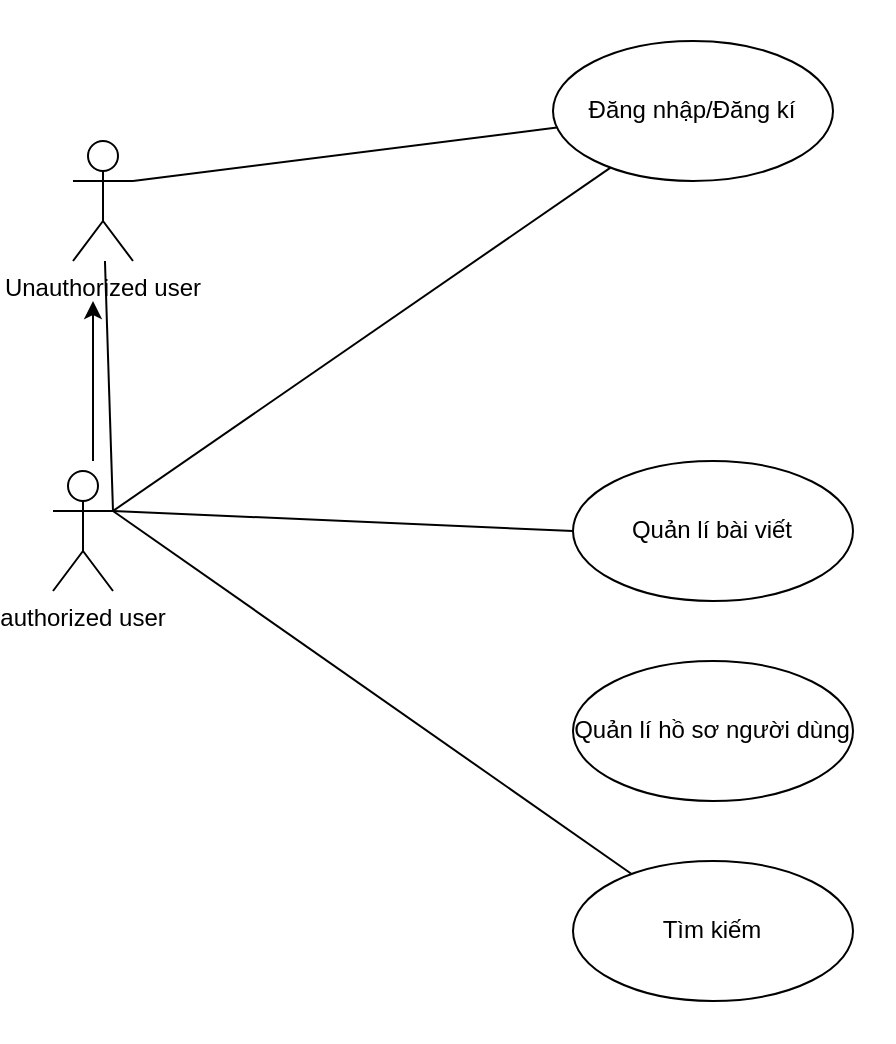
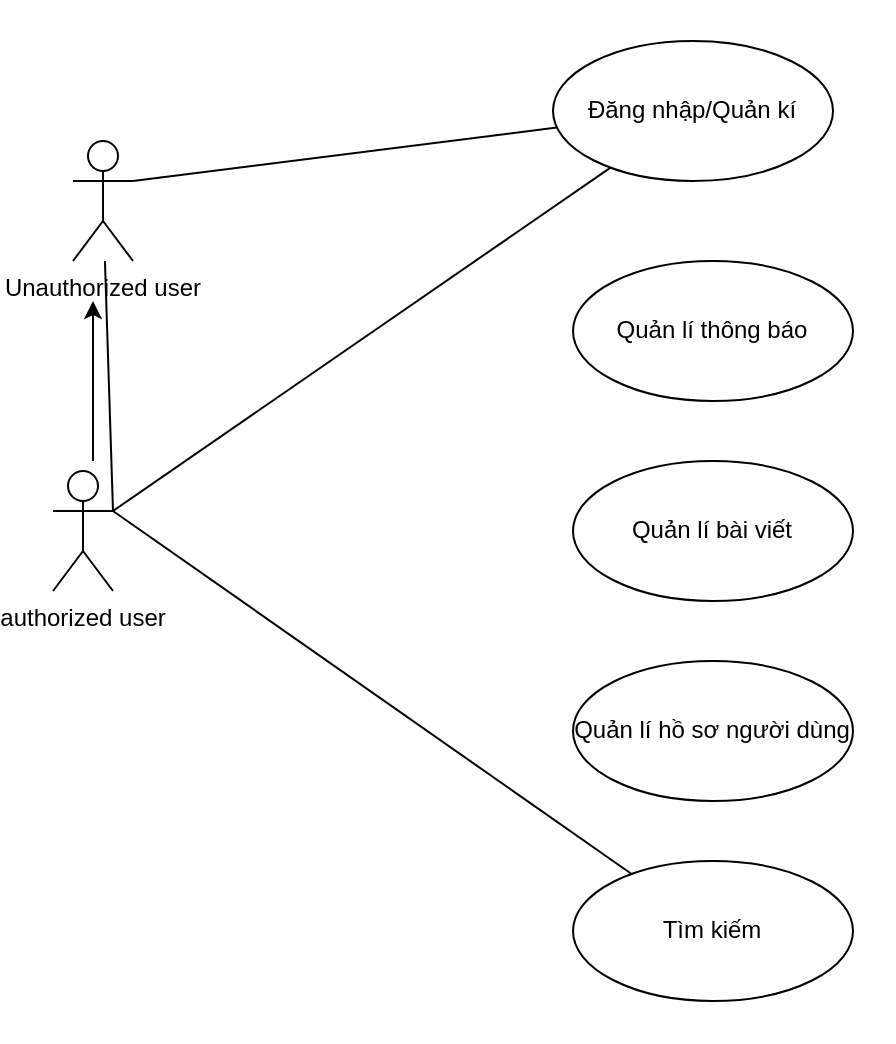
(693, 111) -> (693, 111)
none -> (713, 331)
(346, 521) -> none
